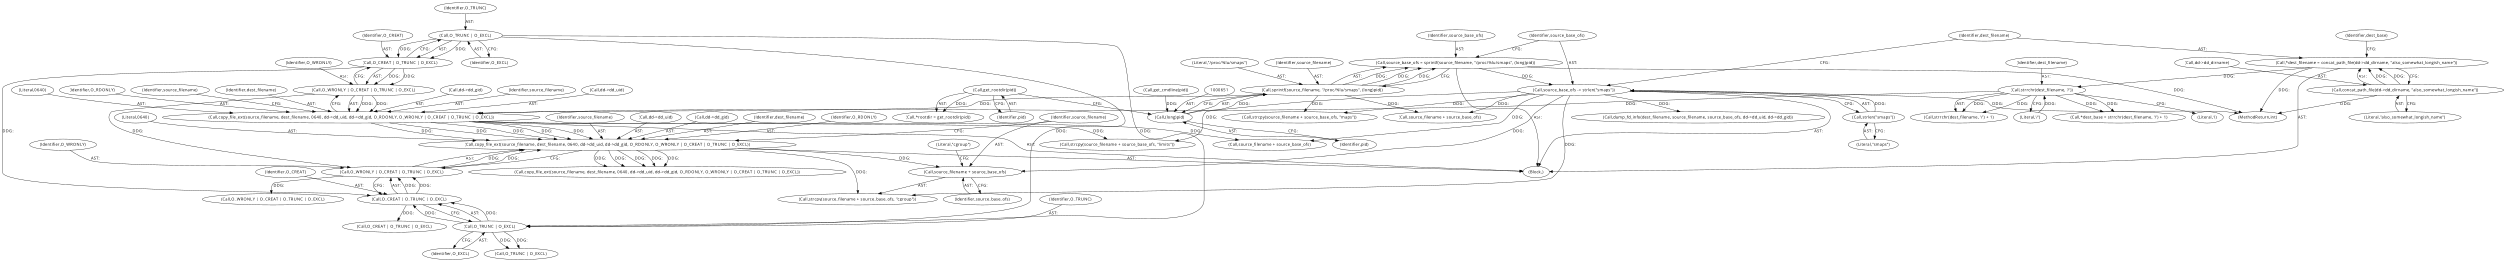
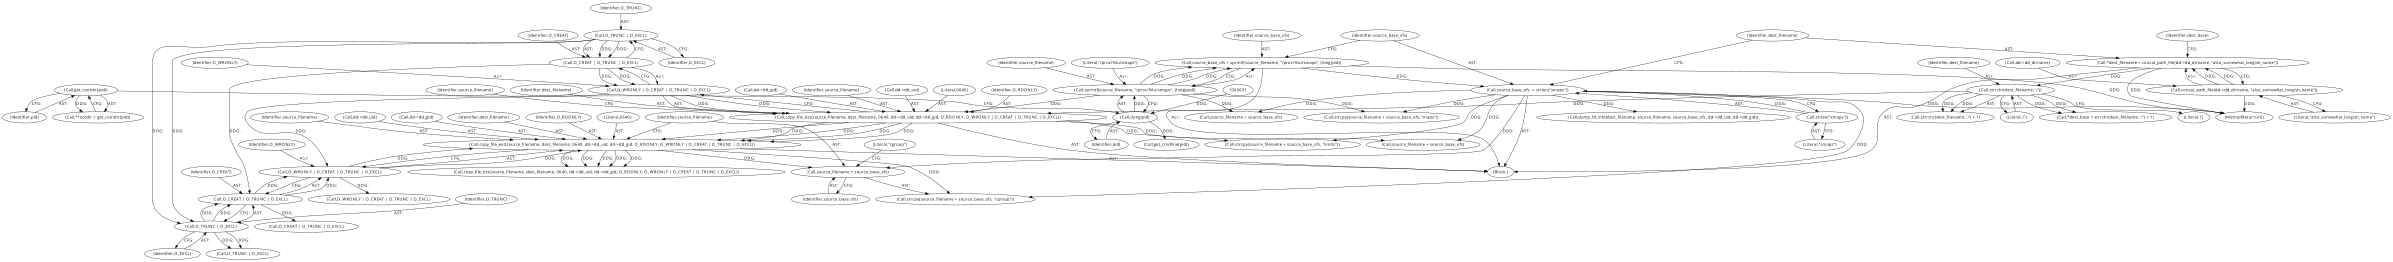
(1166, 102) -> (1158, 127)
(1191, 104) -> (1203, 104)
(2051, 104) -> (2019, 104)
none -> (93, 105)
